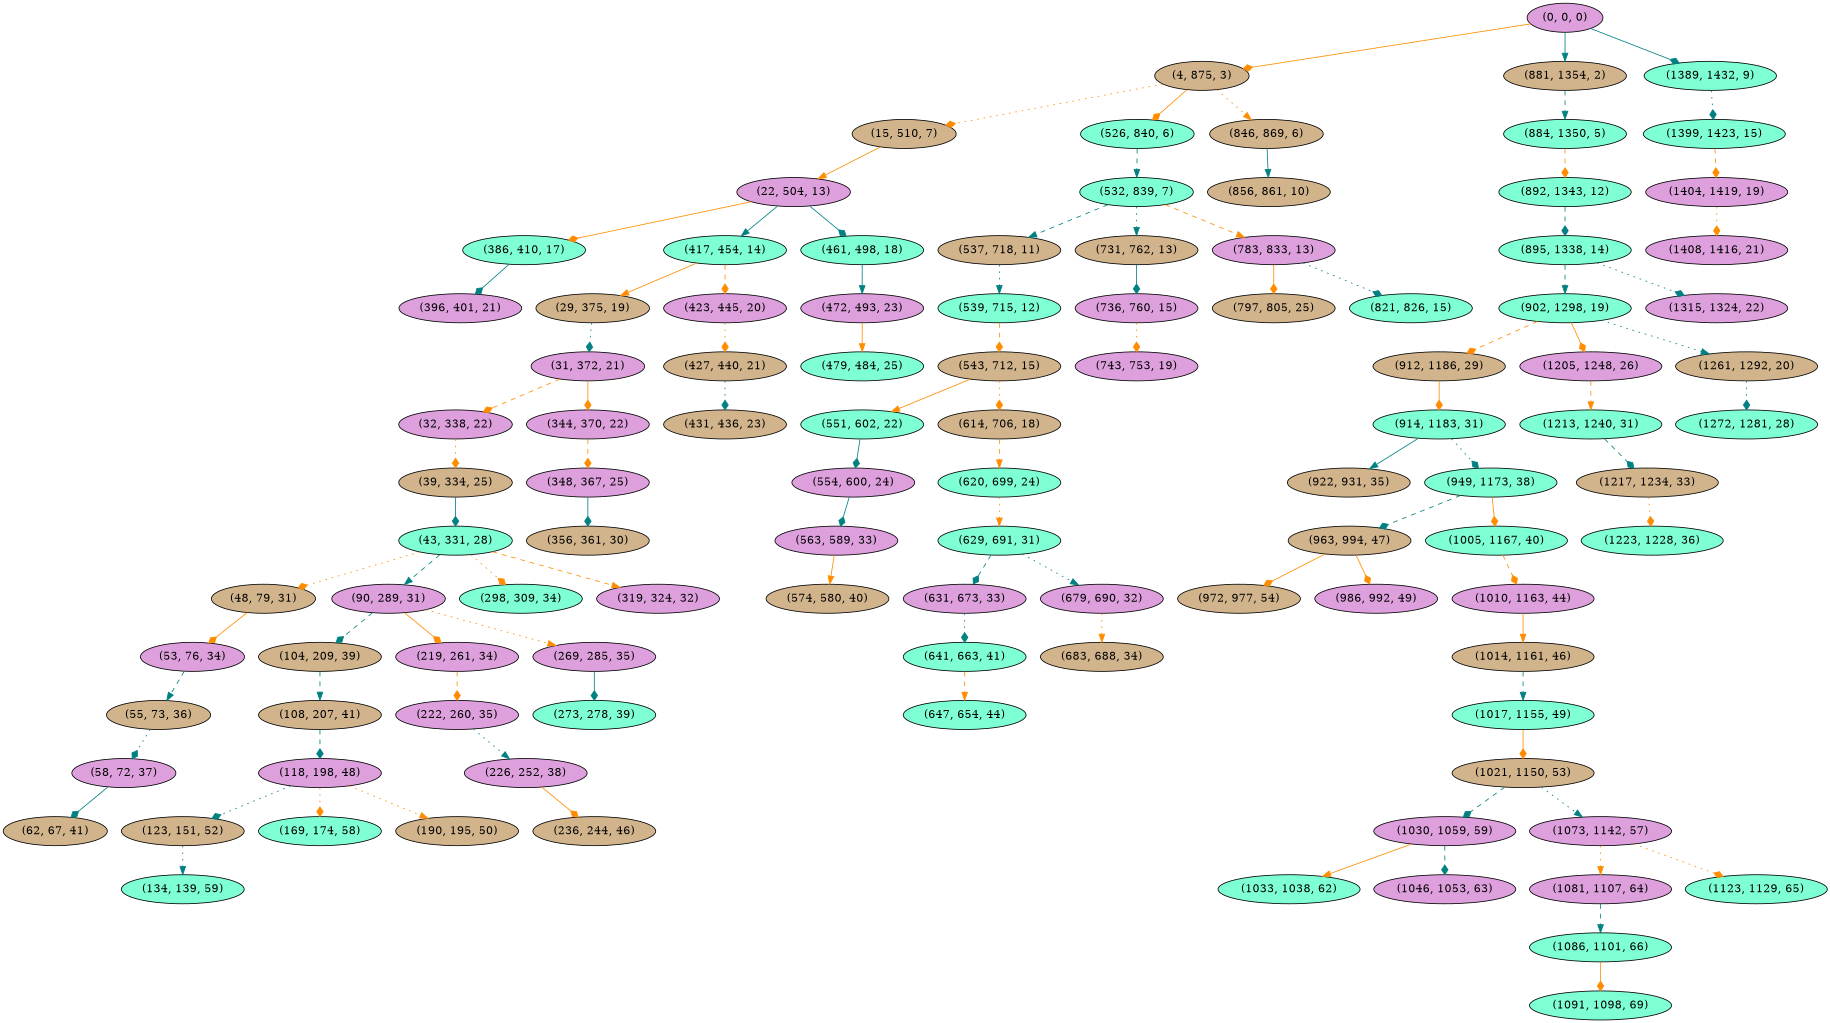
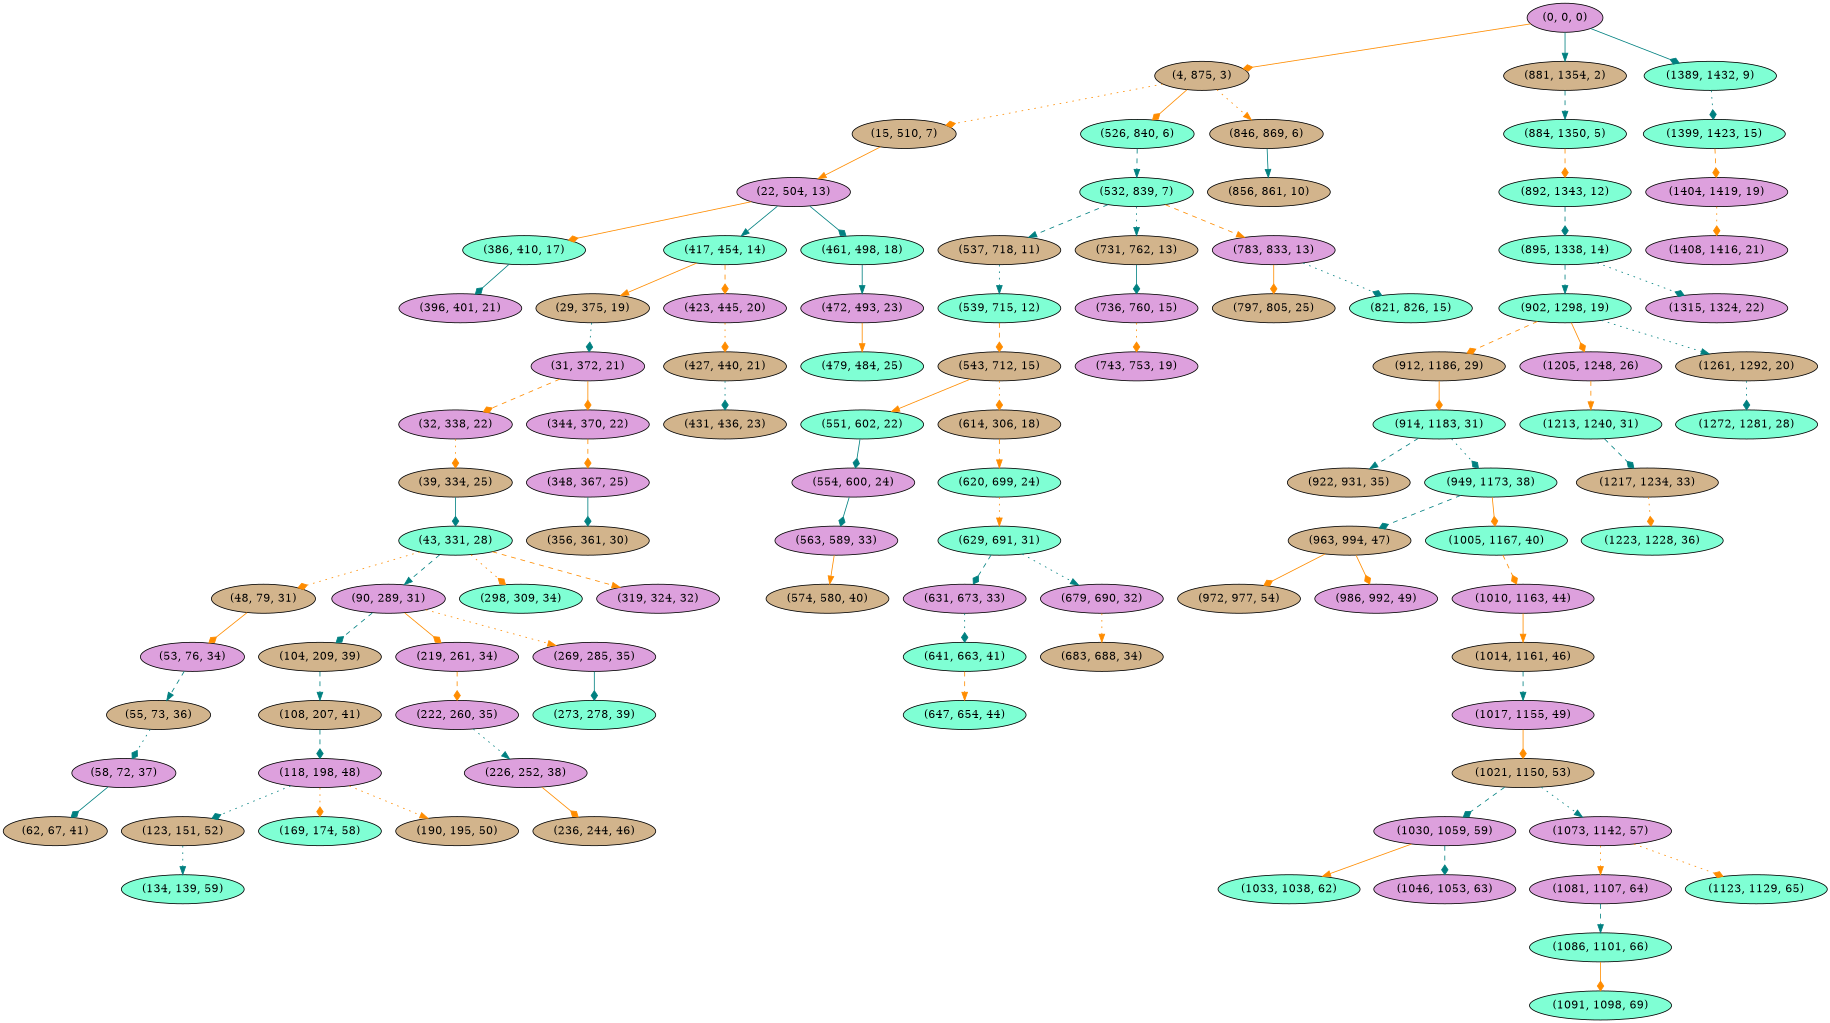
(999, 424) -> (999, 424)
(1398, 451) -> (1398, 451)
(1523, 715) -> (1523, 715)
